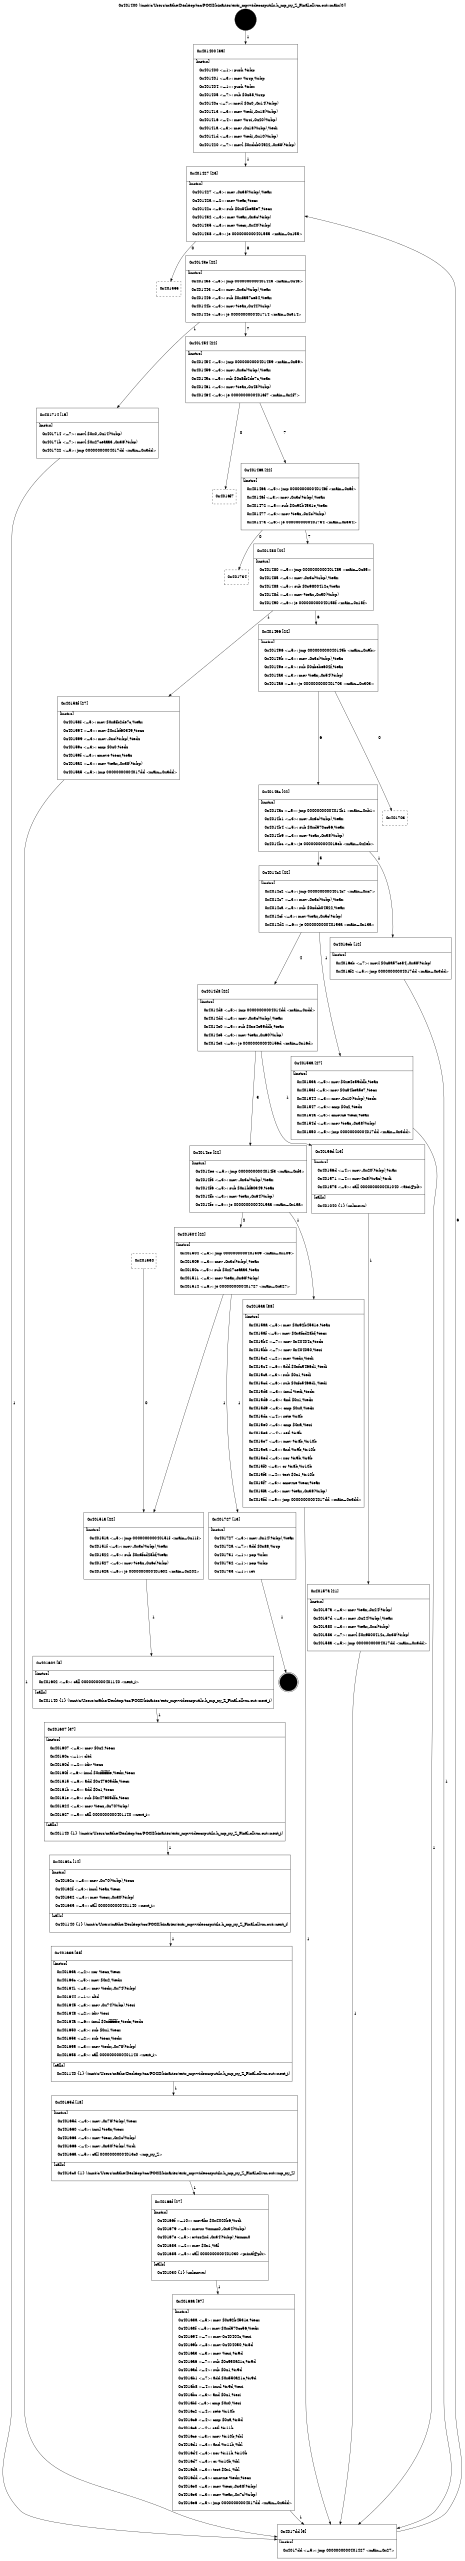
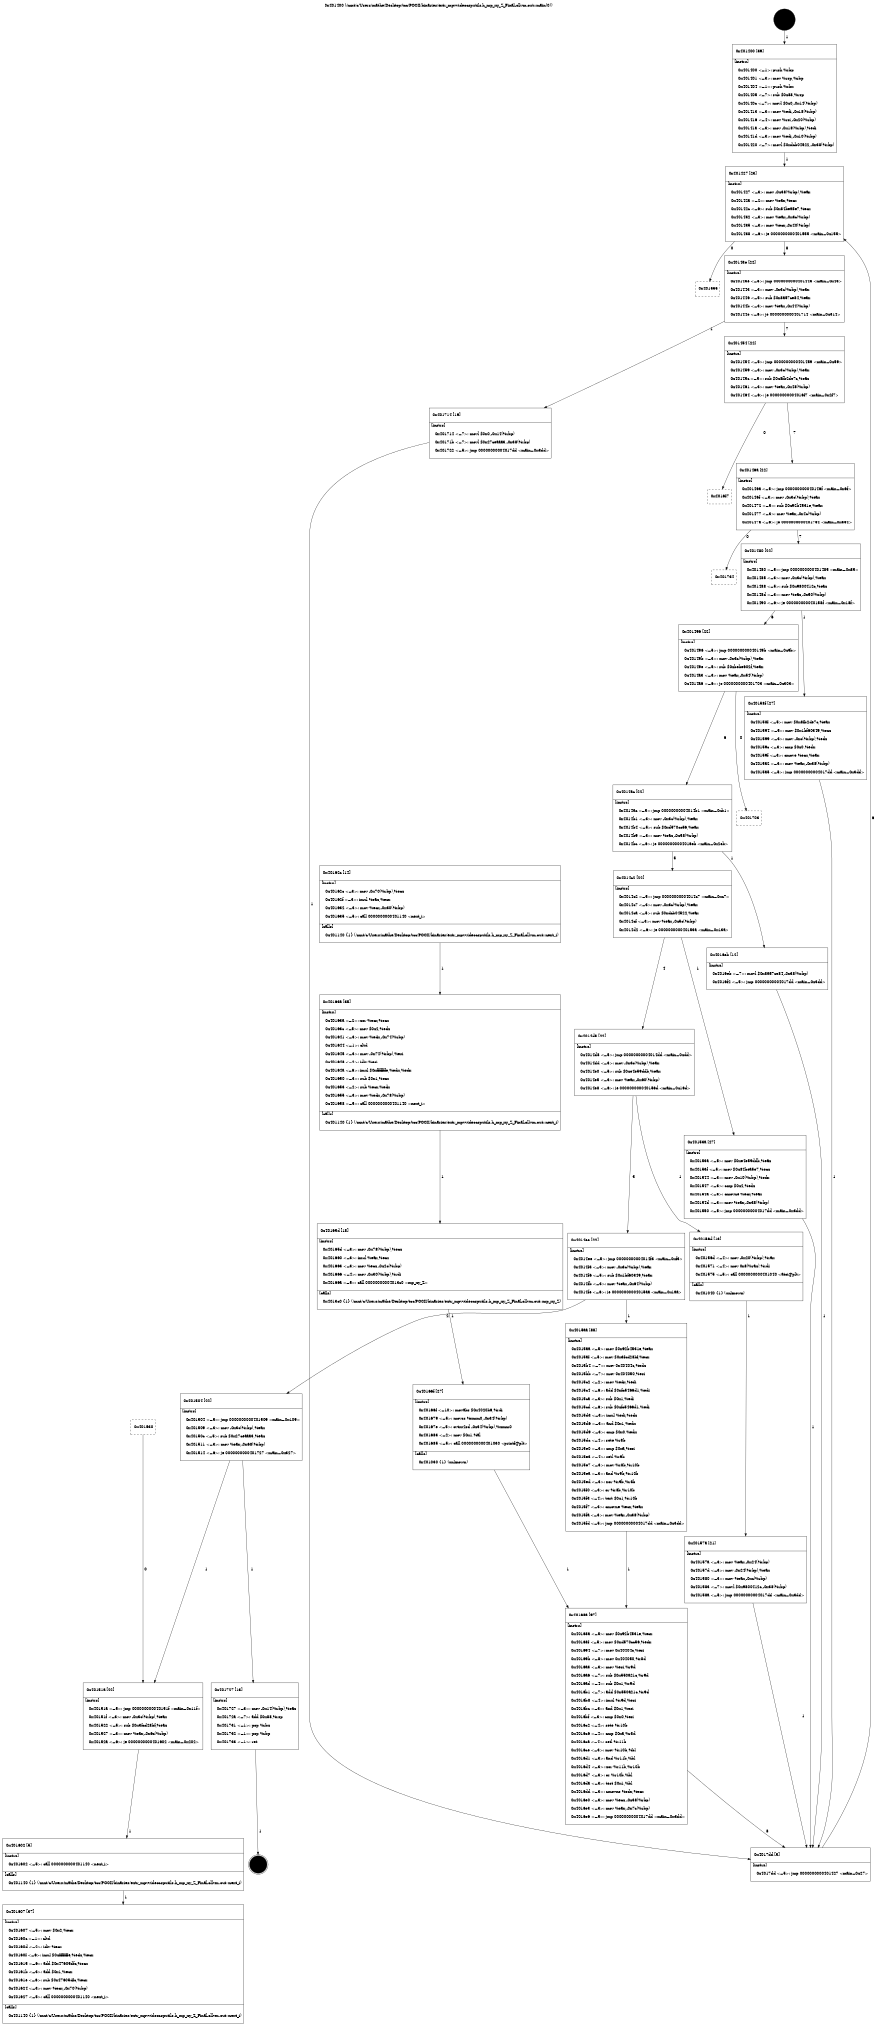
(168, 1847) -> none
(306, 2016) -> (626, 1568)
(300, 2518) -> (767, 1831)
